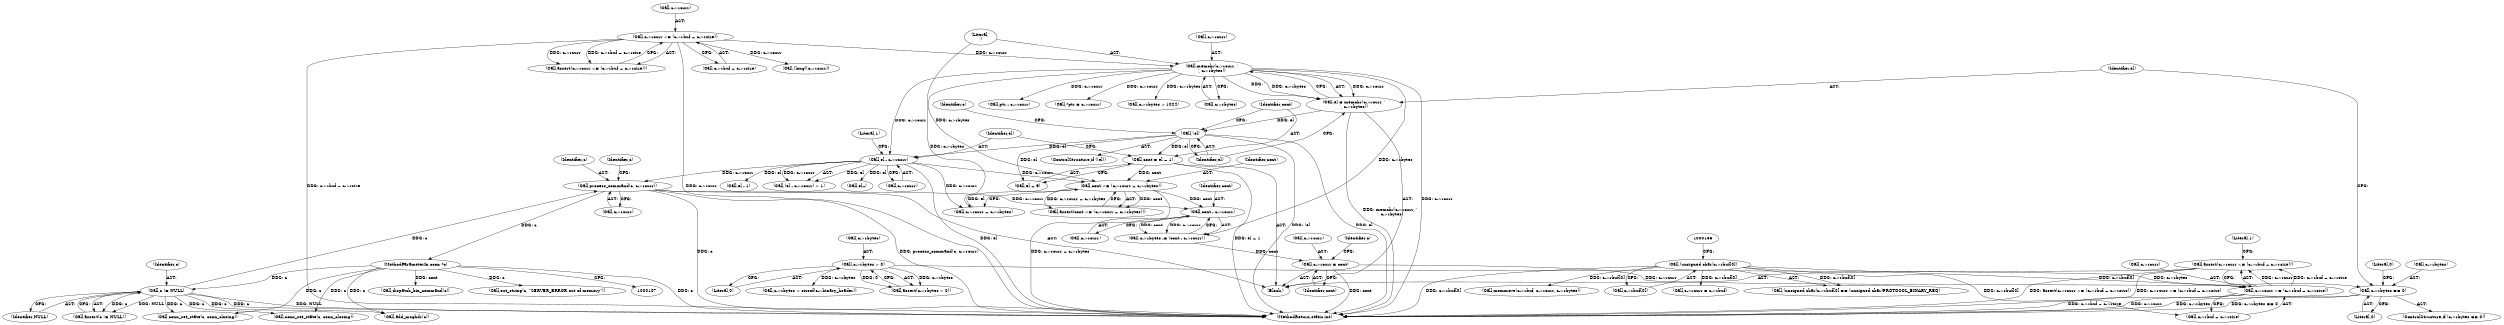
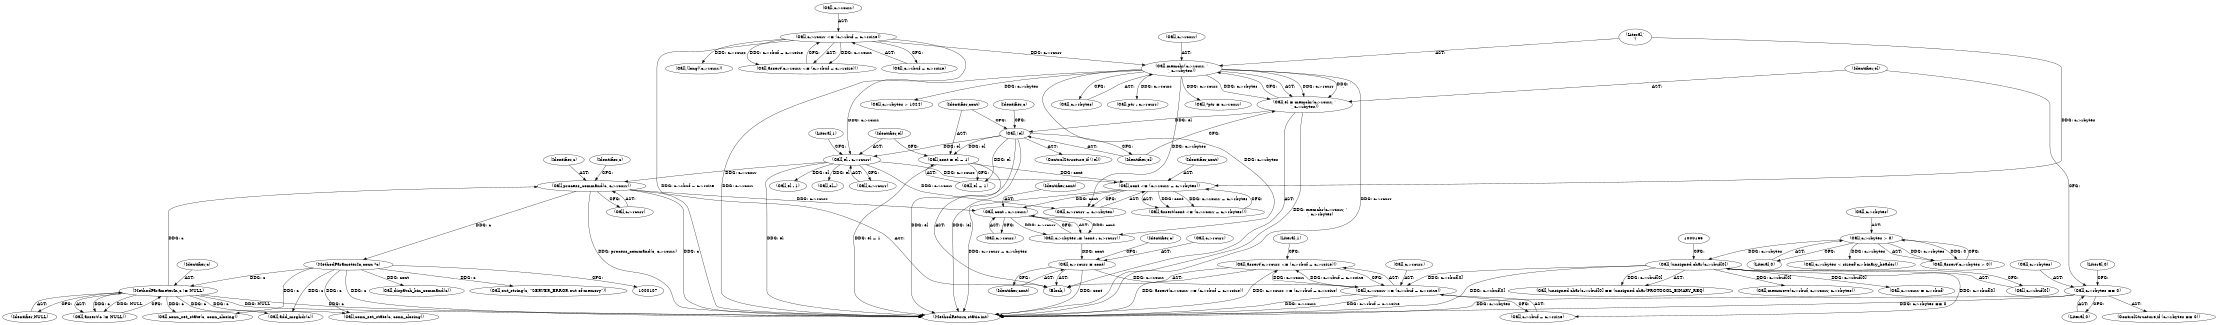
(799, 186) -> none
(1028, 186) -> (975, 186)
(976, 199) -> (1135, 199)
(1663, 271) -> (1776, 245)
(167, 291) -> (168, 291)
